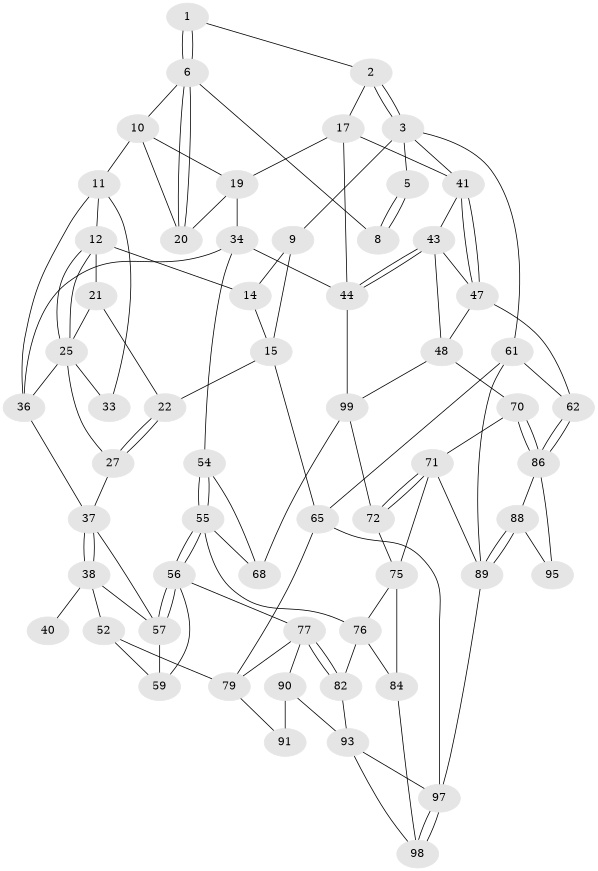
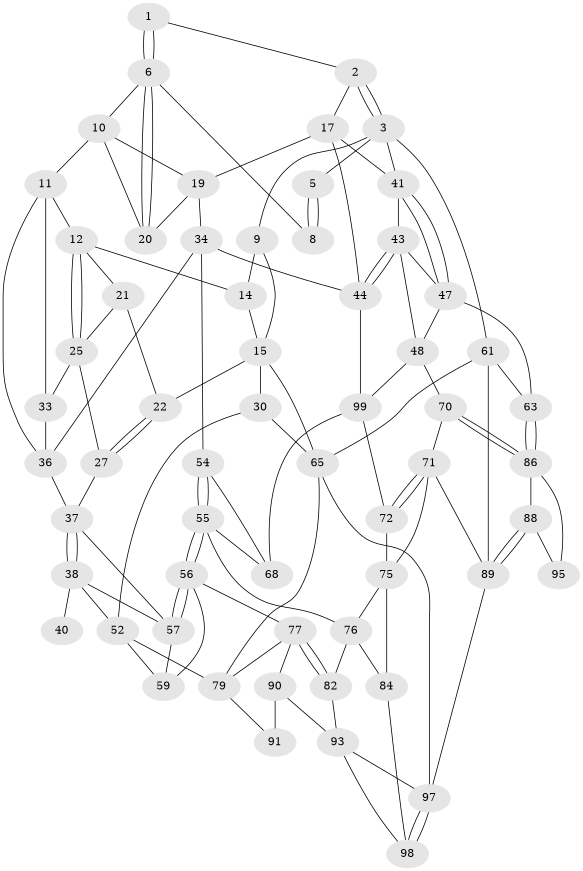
(45, 380) -> (46, 436)
none -> (260, 408)
(573, 408) -> (531, 408)
